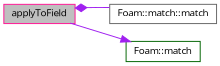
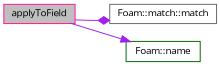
(98, 7) -> (87, 20)
(163, 51) -> (163, 51)
